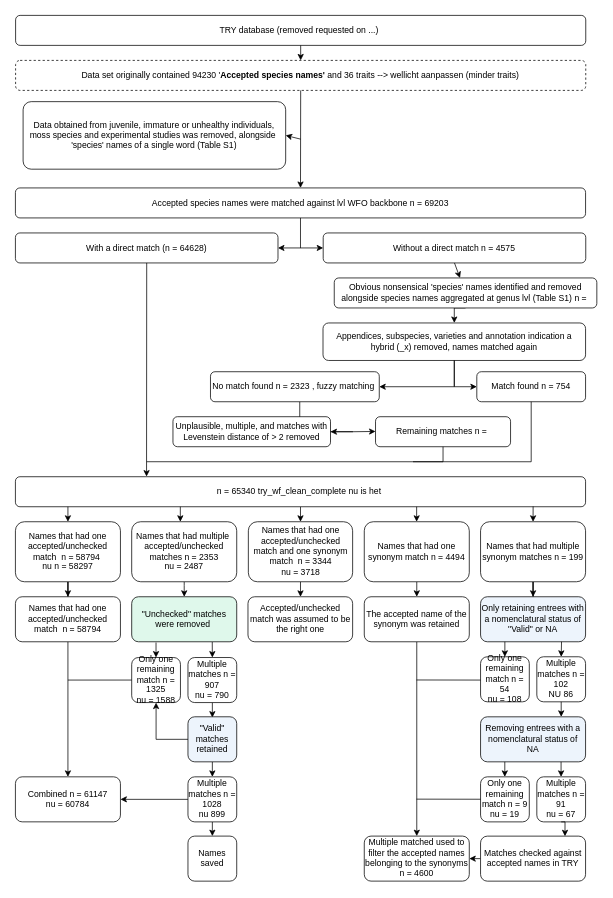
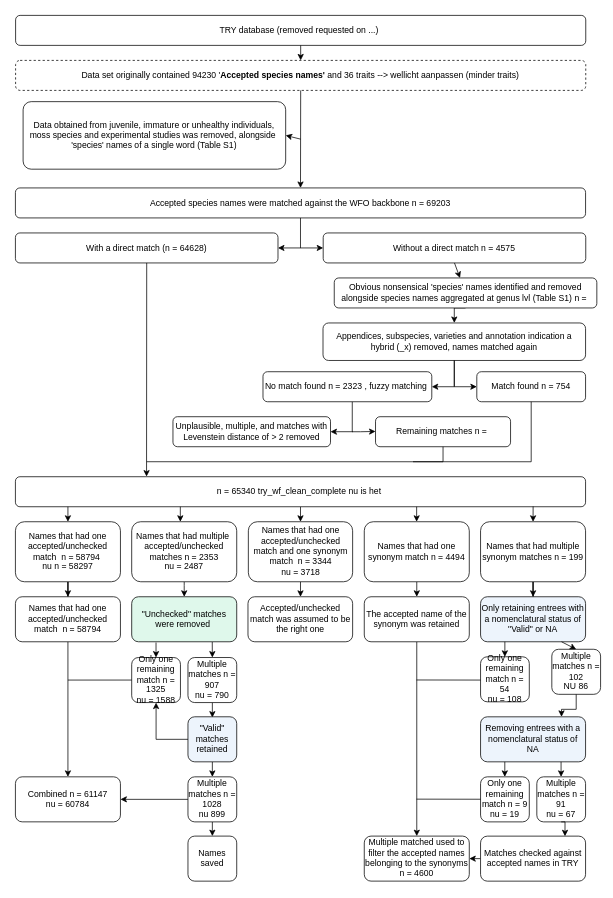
(300, 203) -> (300, 203)
(295, 387) -> (347, 387)
(561, 679) -> (576, 672)
